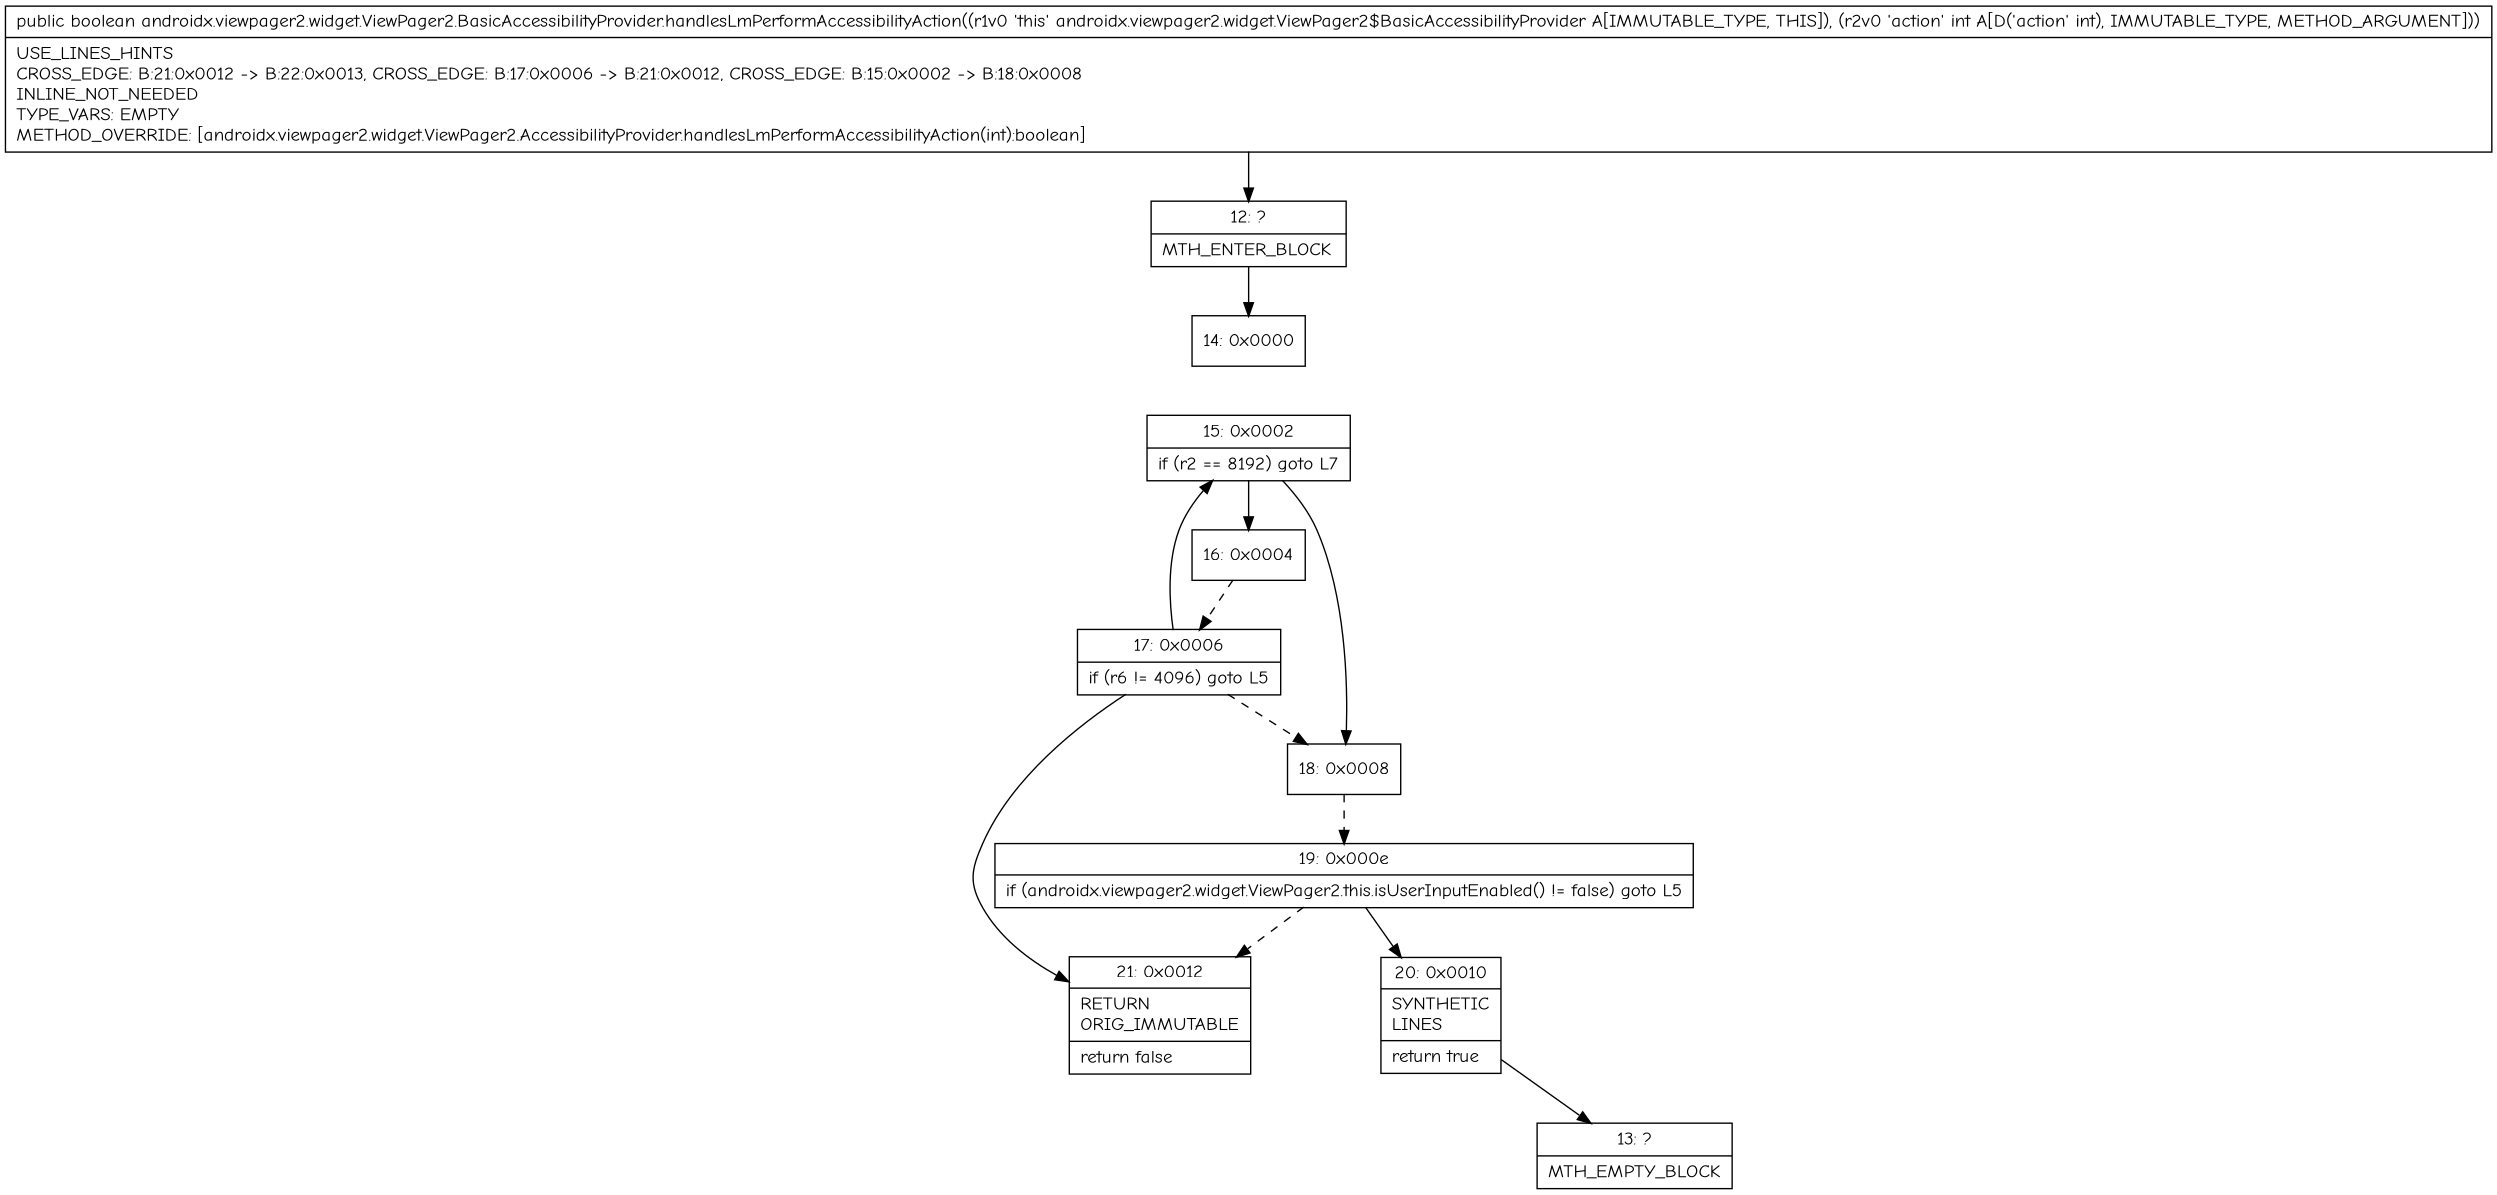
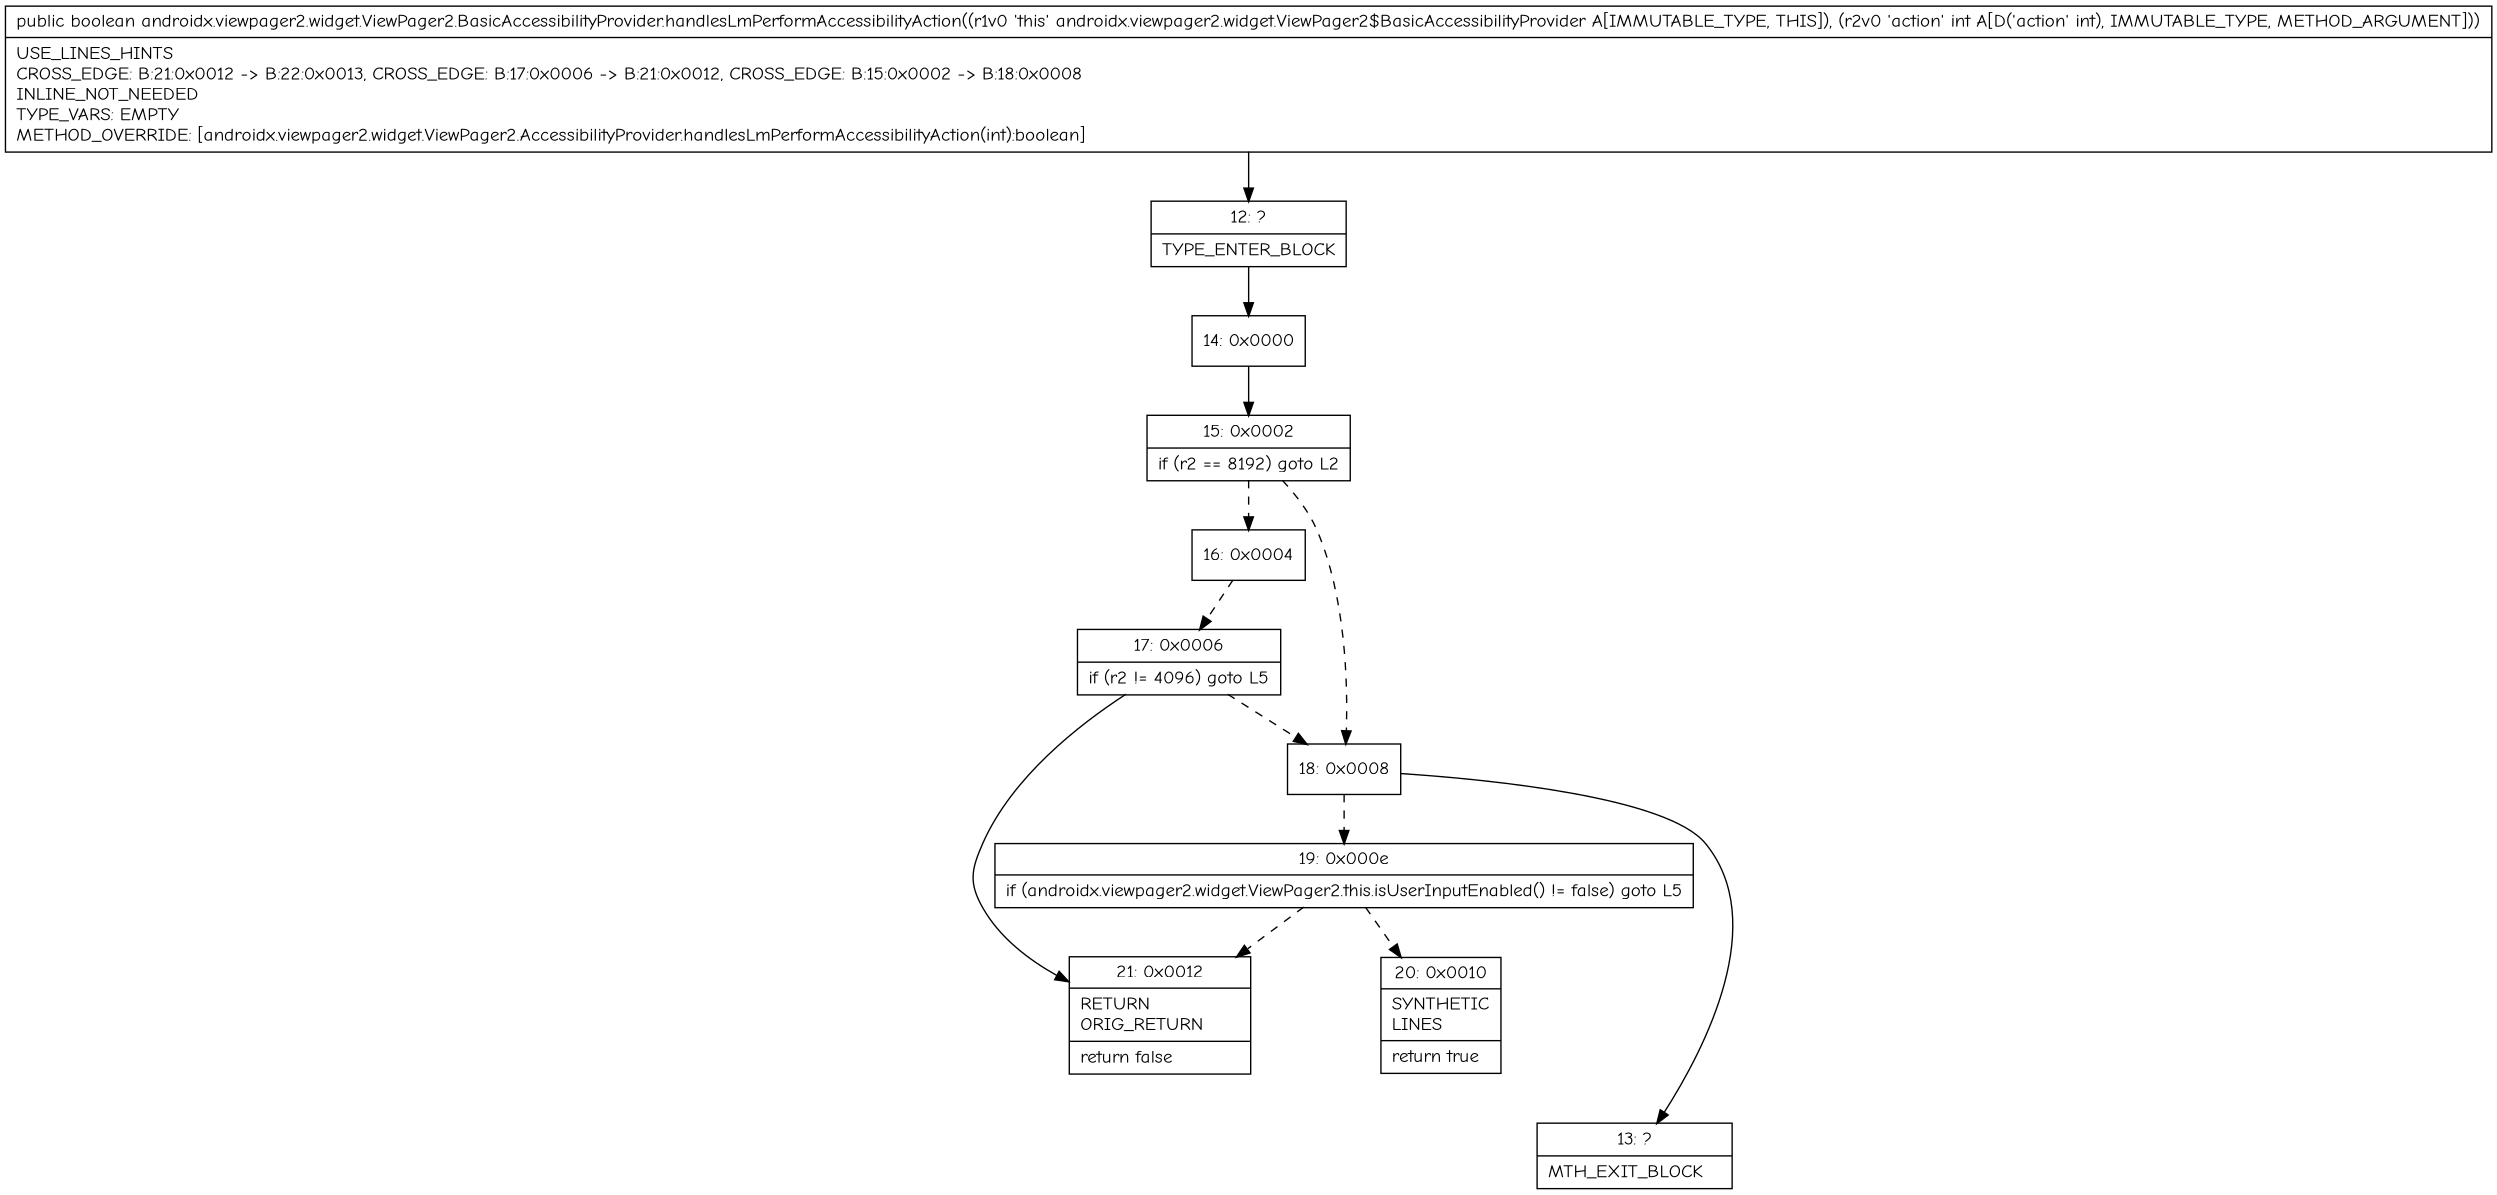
(1247, 250) -> (1249, 250)
(1249, 464) -> (1249, 464)
(1249, 498) -> (1249, 498)
(1172, 556) -> (1249, 384)
(1337, 599) -> (1337, 599)
(1179, 678) -> (1179, 678)
(1379, 927) -> (1379, 927)
(1160, 1024) -> (1142, 1024)
(1540, 1087) -> (1695, 835)
(1635, 1172) -> (1626, 1172)
